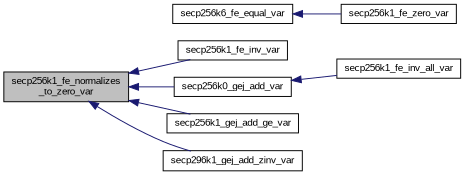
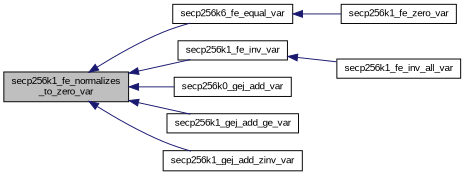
none -> (142, 42)
(319, 77) -> (317, 60)
(233, 161) -> (233, 161)
